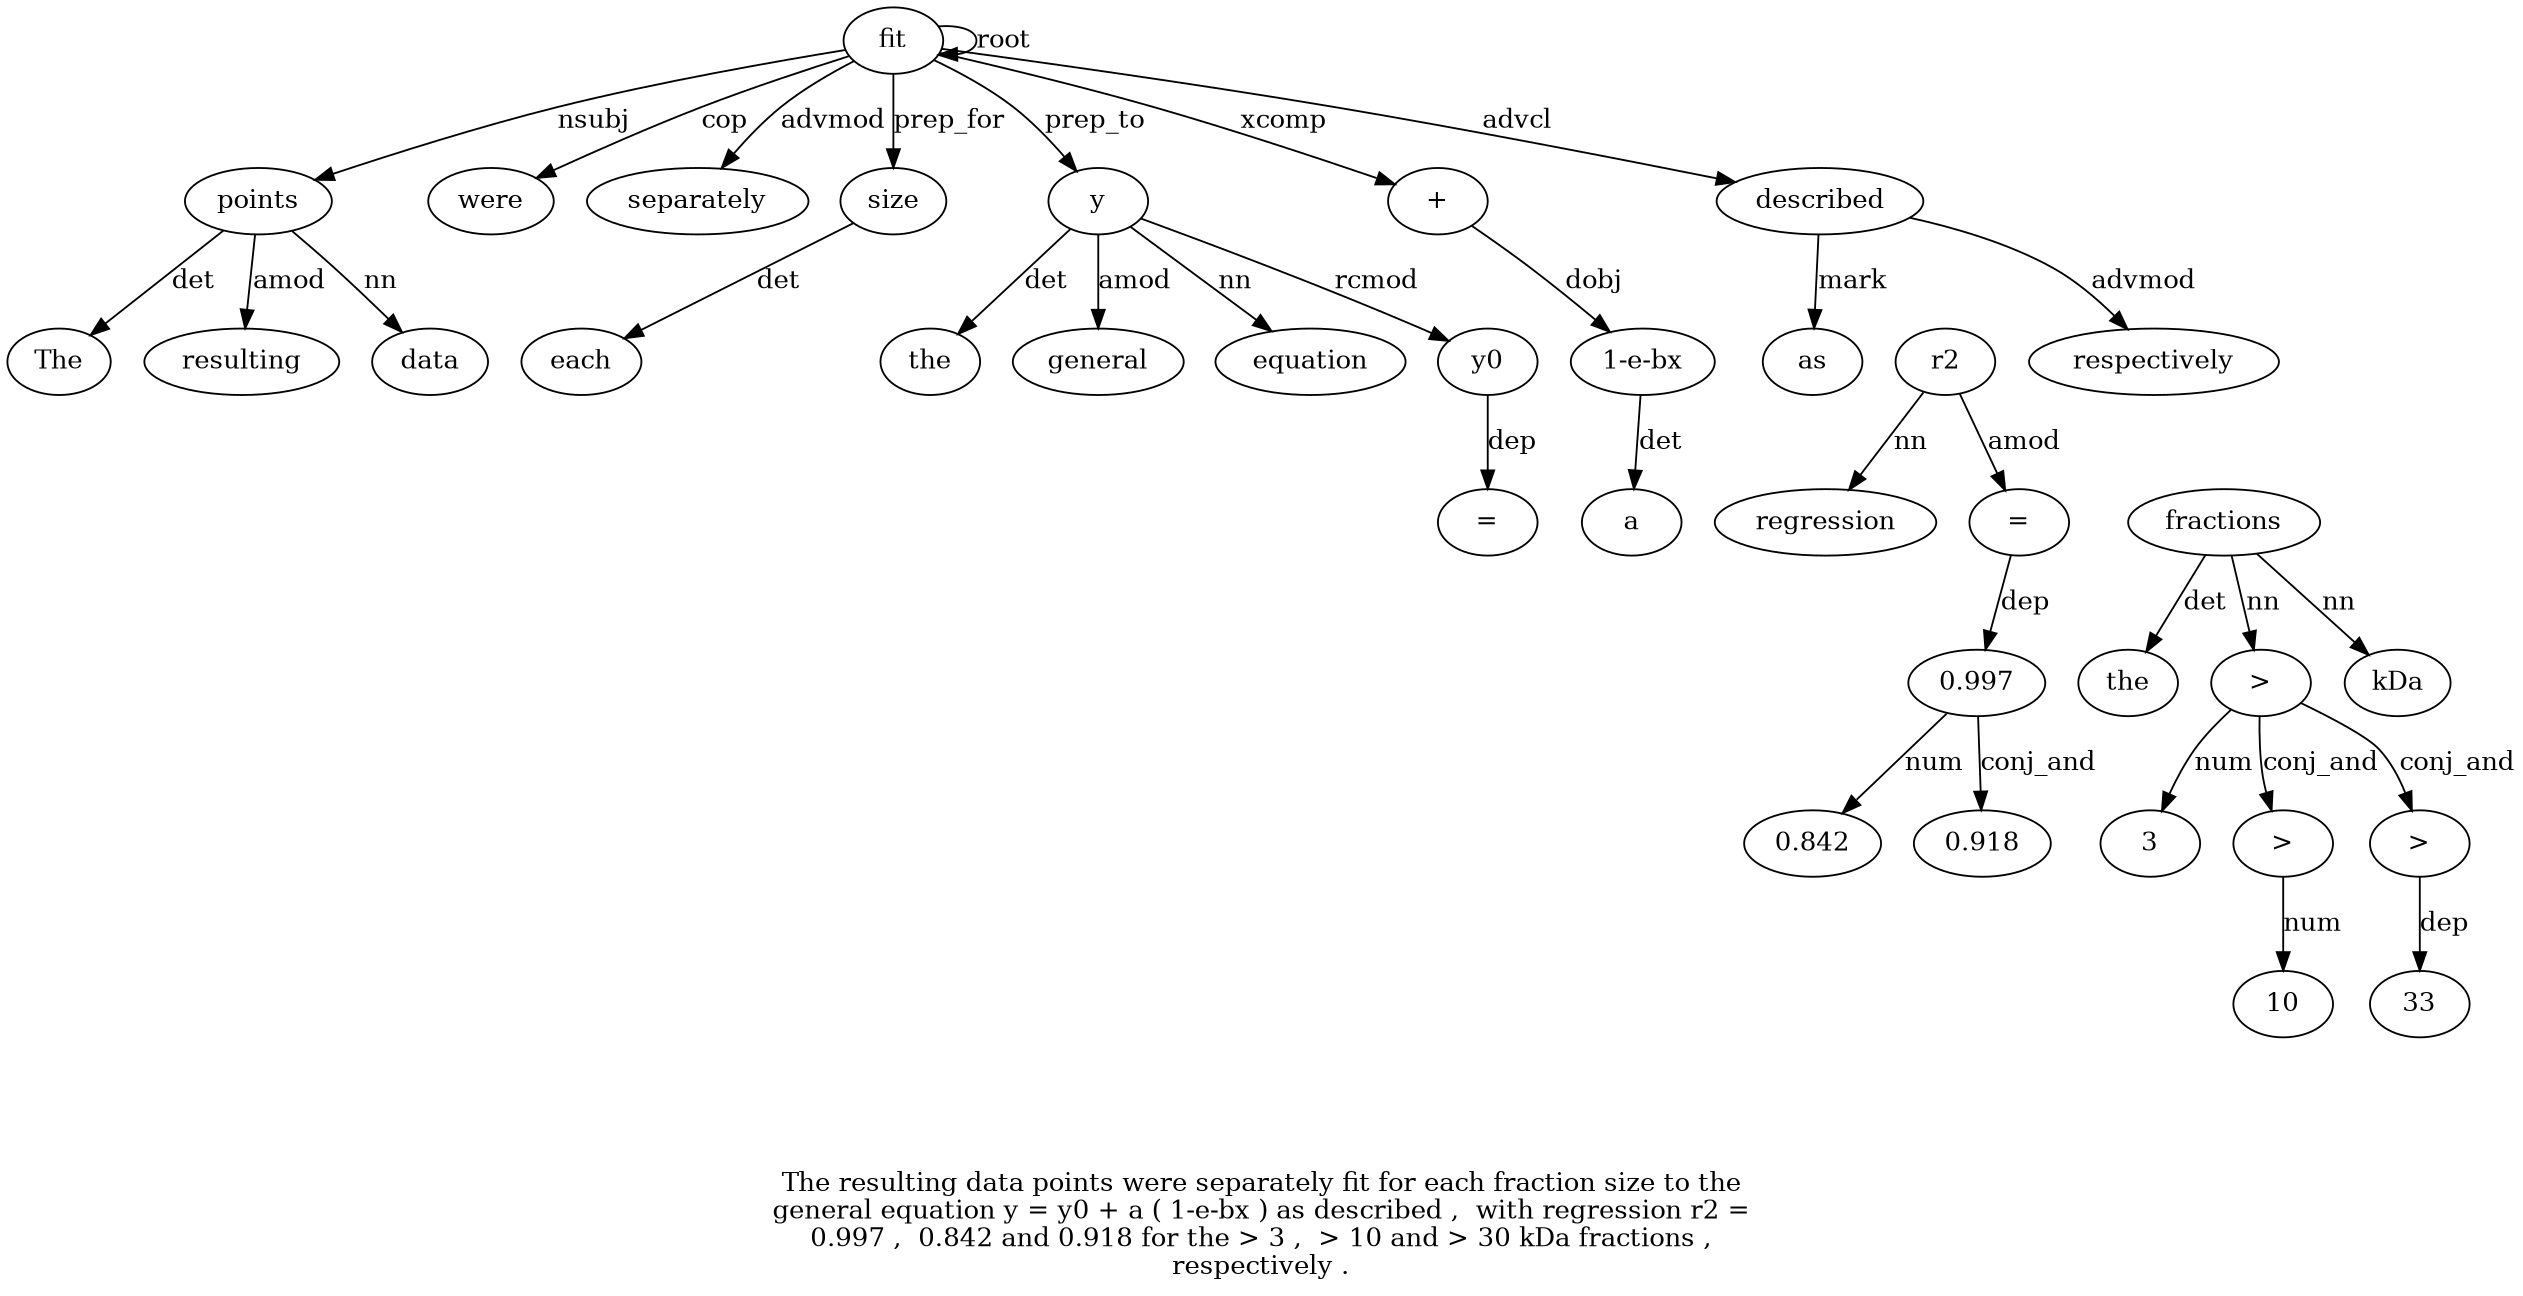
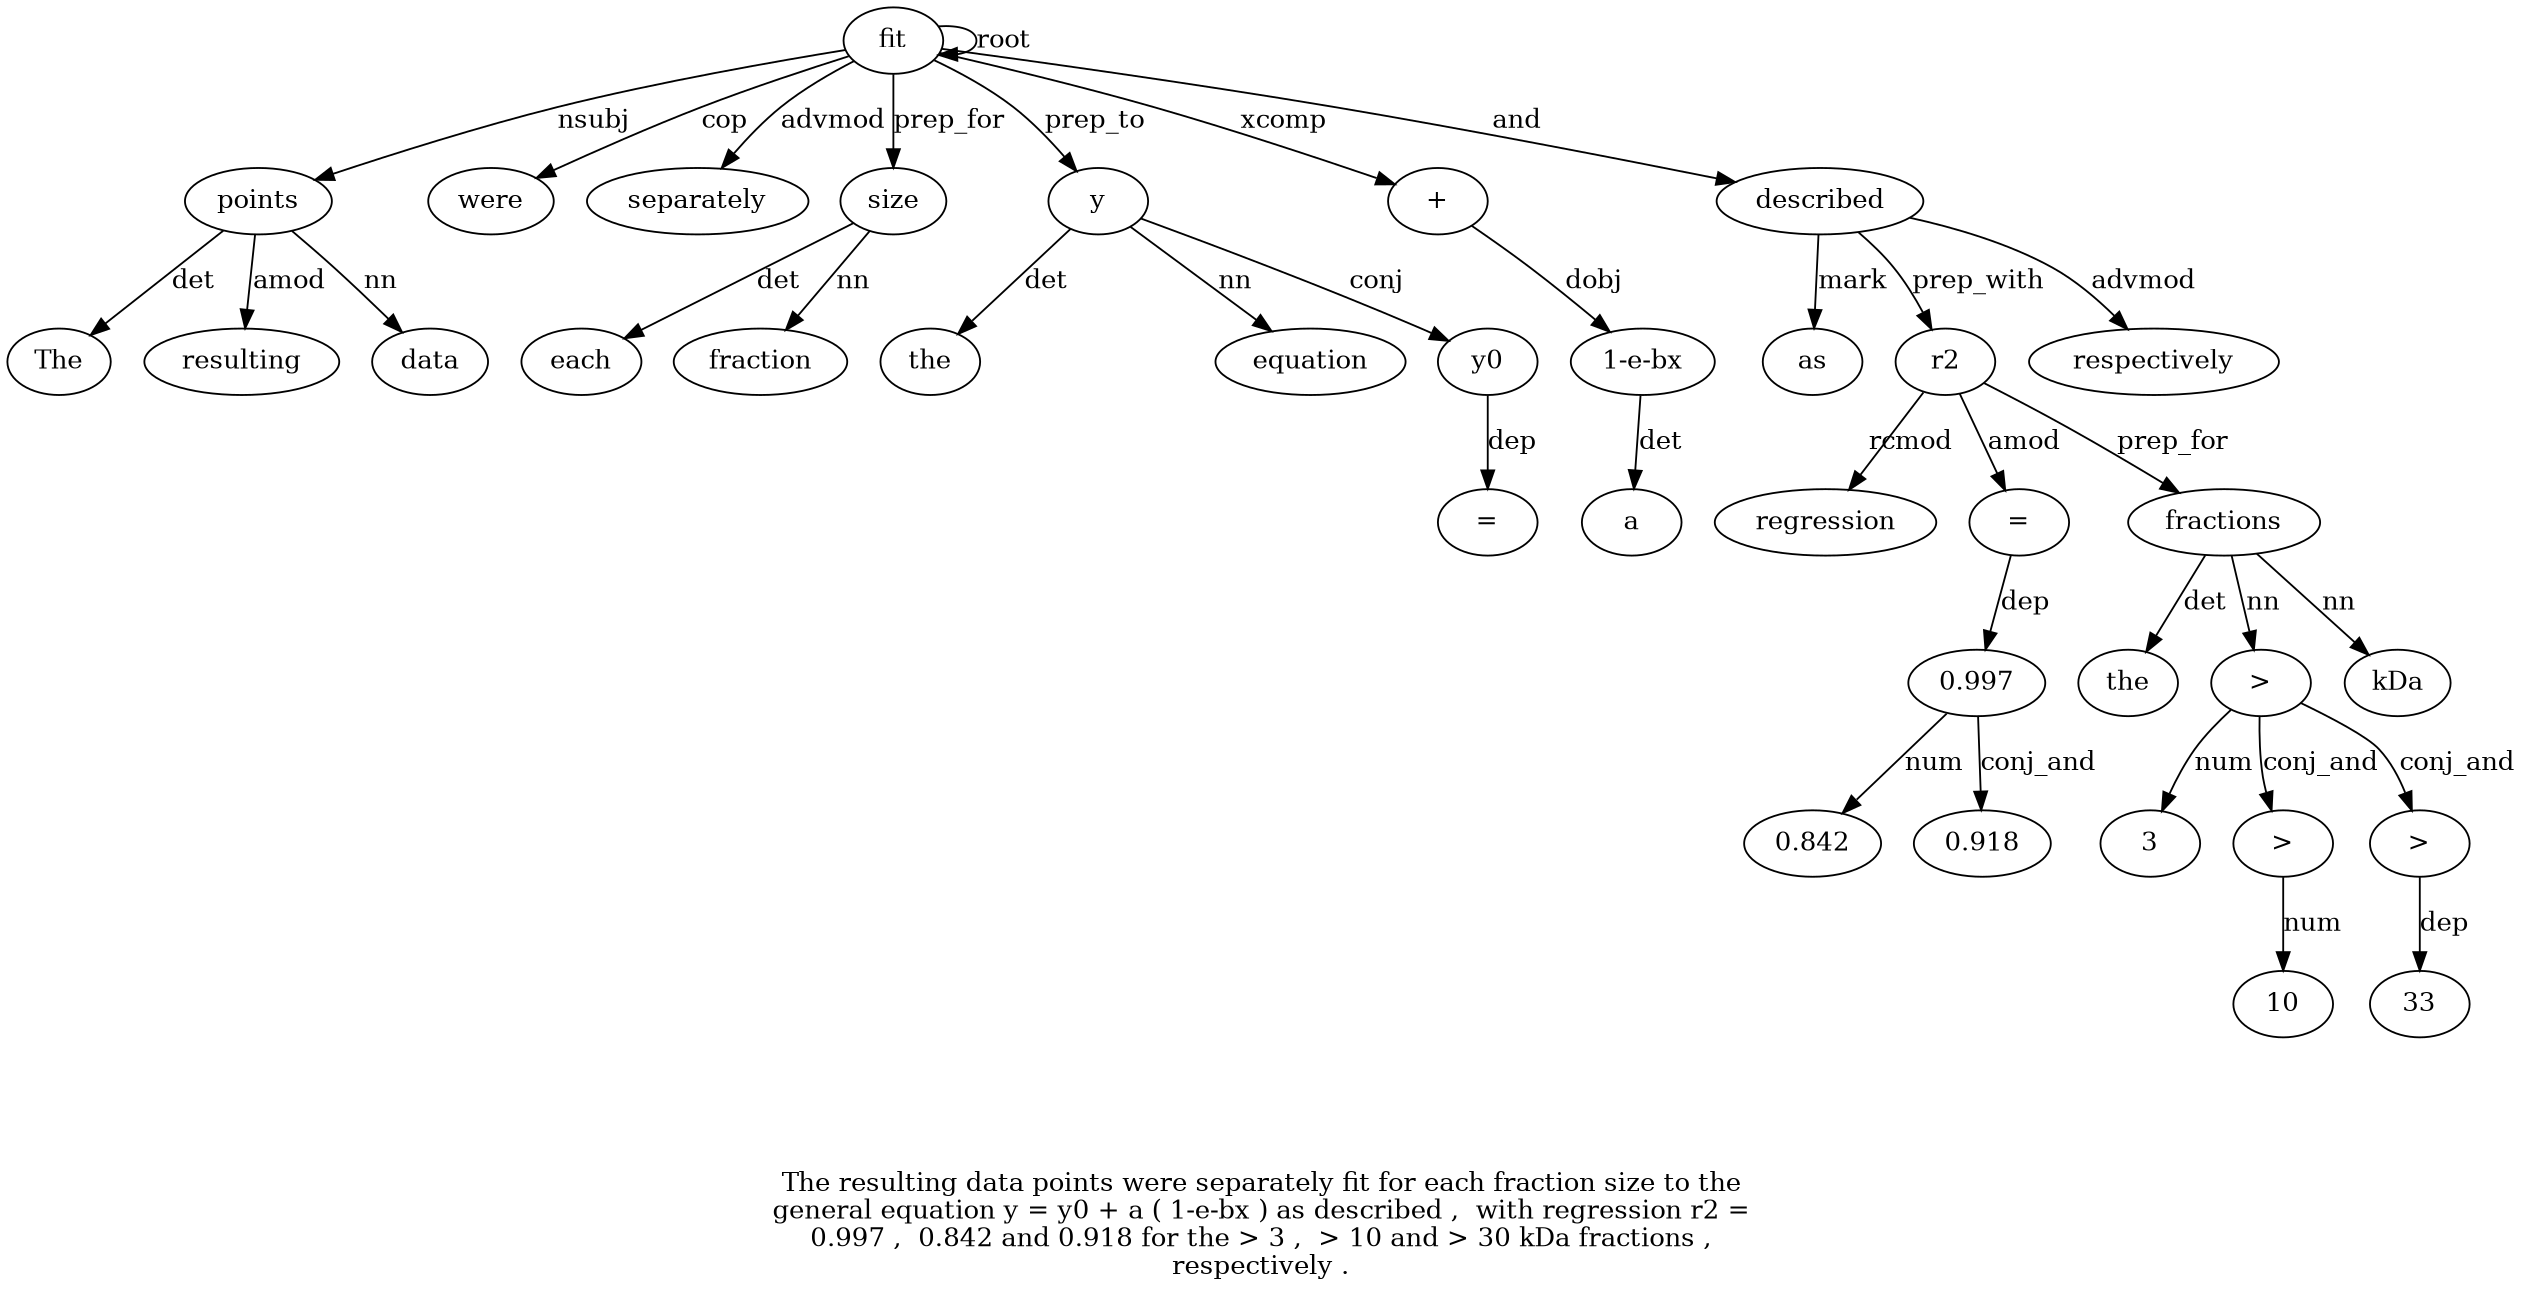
(1517, 121) -> (1517, 121)
none -> (1895, 269)
(1377, 281) -> (1377, 281)
none -> (760, 362)
(1098, 362) -> none
none -> (2075, 431)
(1911, 442) -> (1911, 442)
